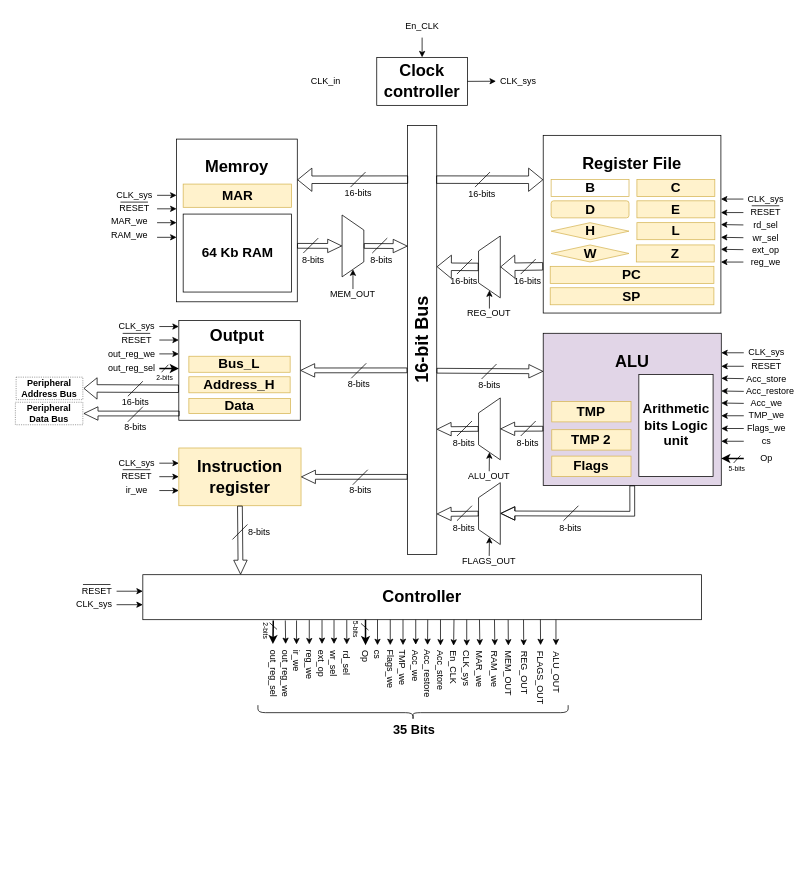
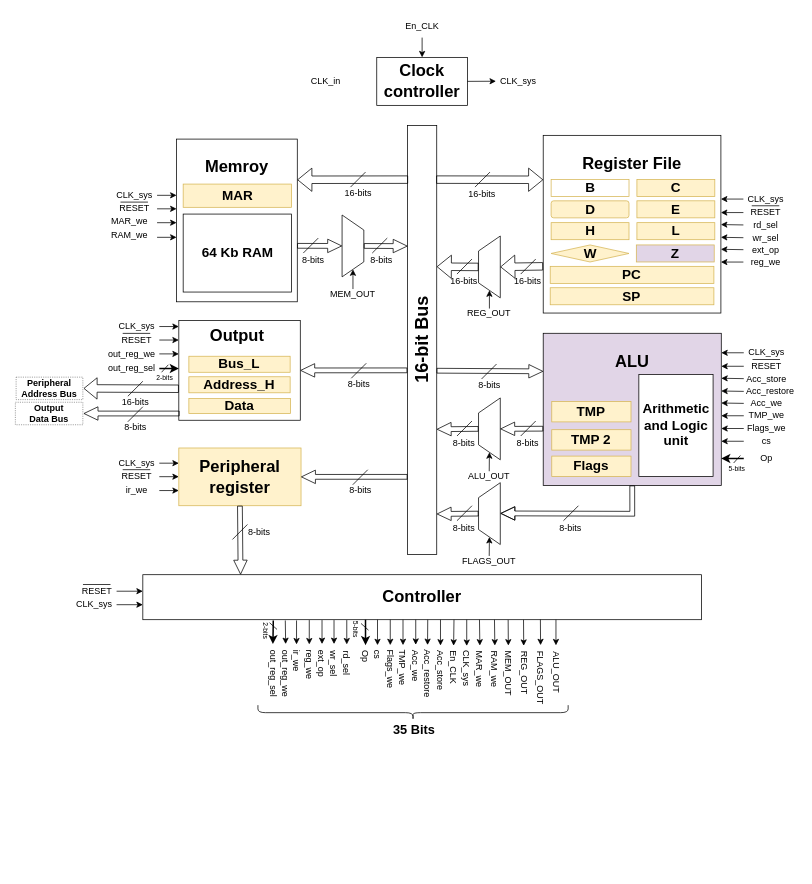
(590, 231) -> (590, 231)
(675, 254) -> (675, 254)
(49, 414) -> (49, 414)
(677, 426) -> (677, 426)
(240, 477) -> (240, 477)
